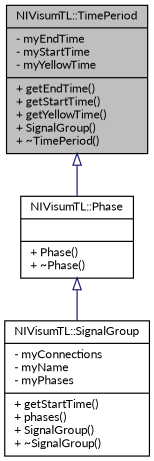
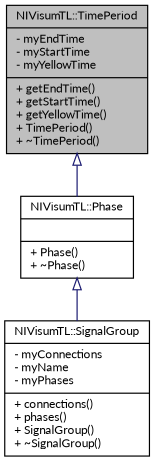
(56, 128) -> (55, 128)
(57, 404) -> (54, 404)
